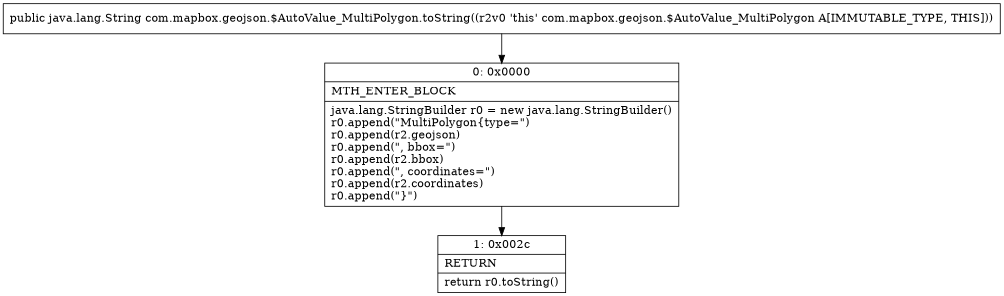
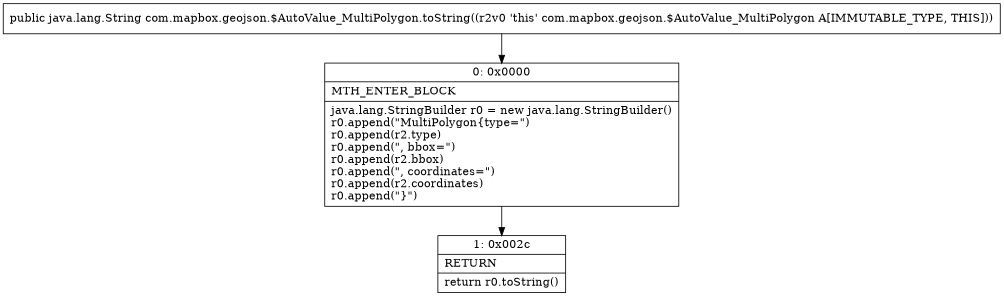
(396, 135) -> (387, 135)
